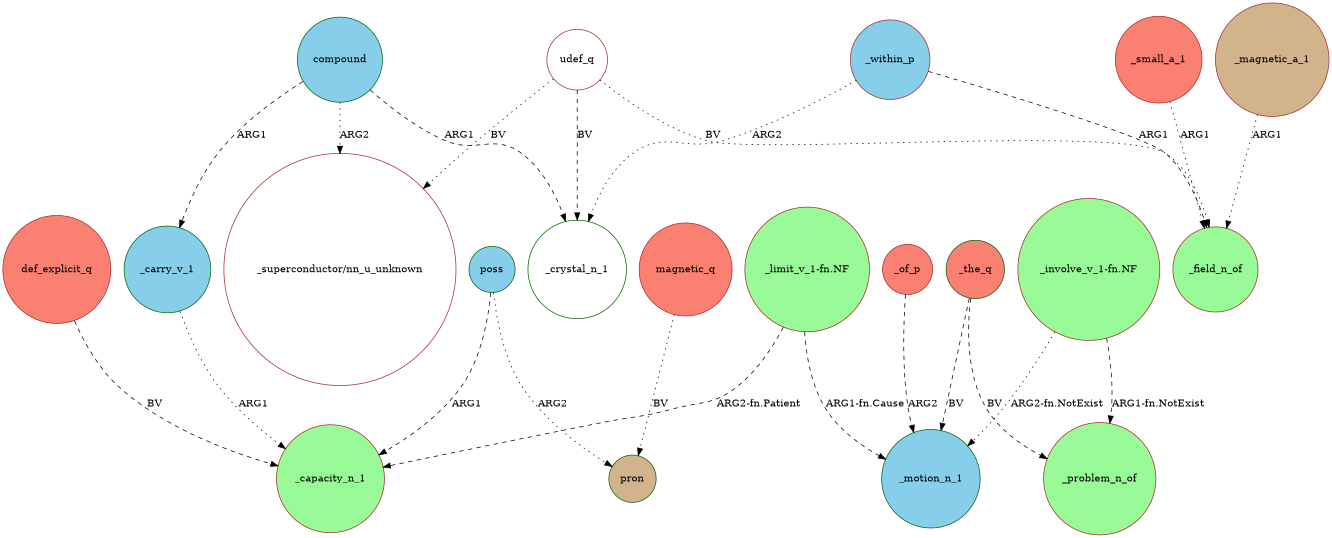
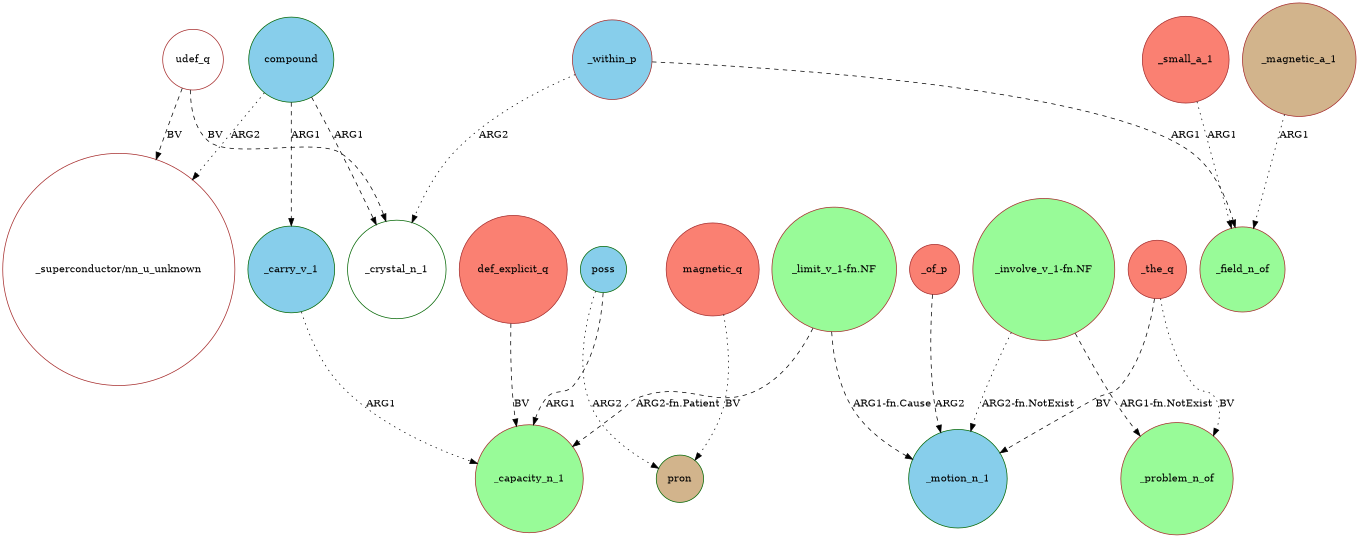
(490, 130) -> (170, 120)
(915, 142) -> none
(975, 269) -> (1157, 269)
(978, 390) -> (1184, 370)
